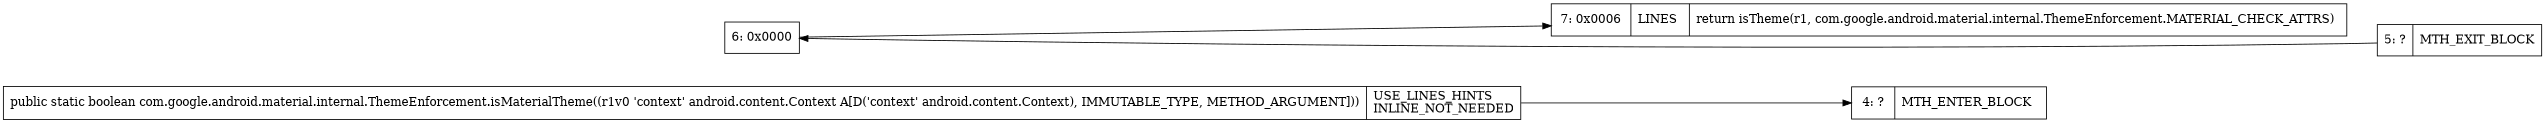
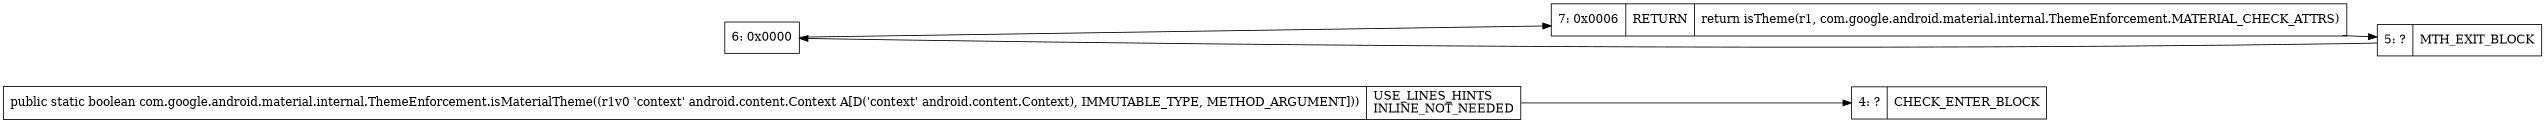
(1658, 19) -> (1660, 19)
none -> (2355, 36)
(1967, 103) -> (1967, 103)
